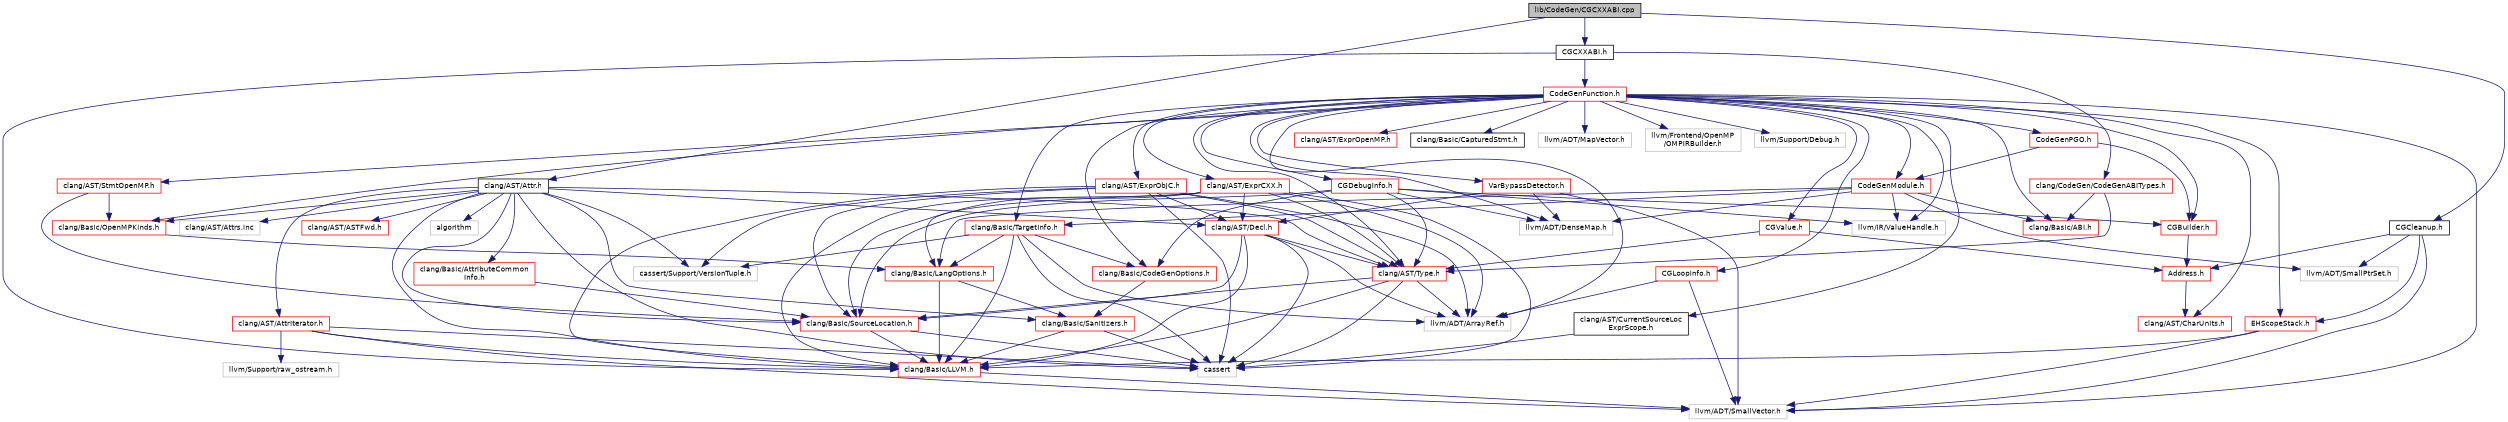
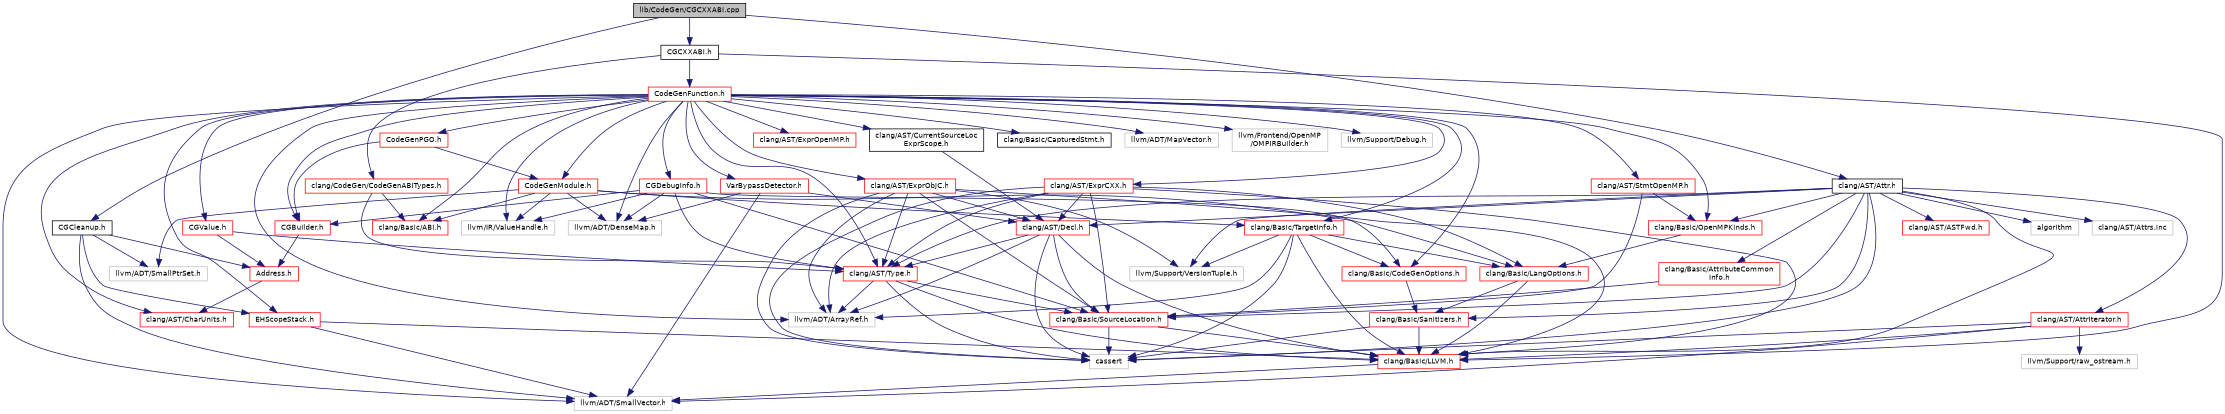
(696, 274) -> (1187, 274)
(1686, 274) -> none
(1409, 353) -> (990, 184)
